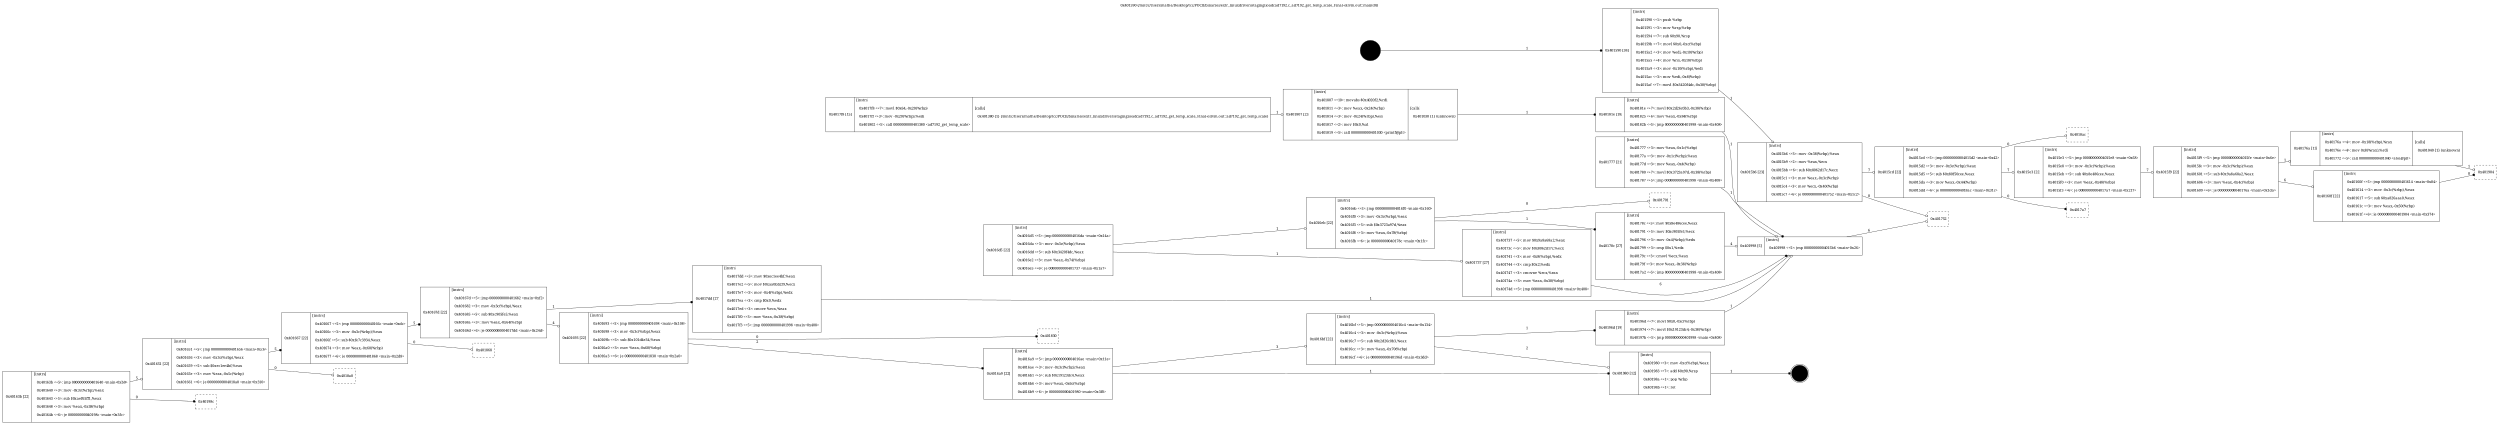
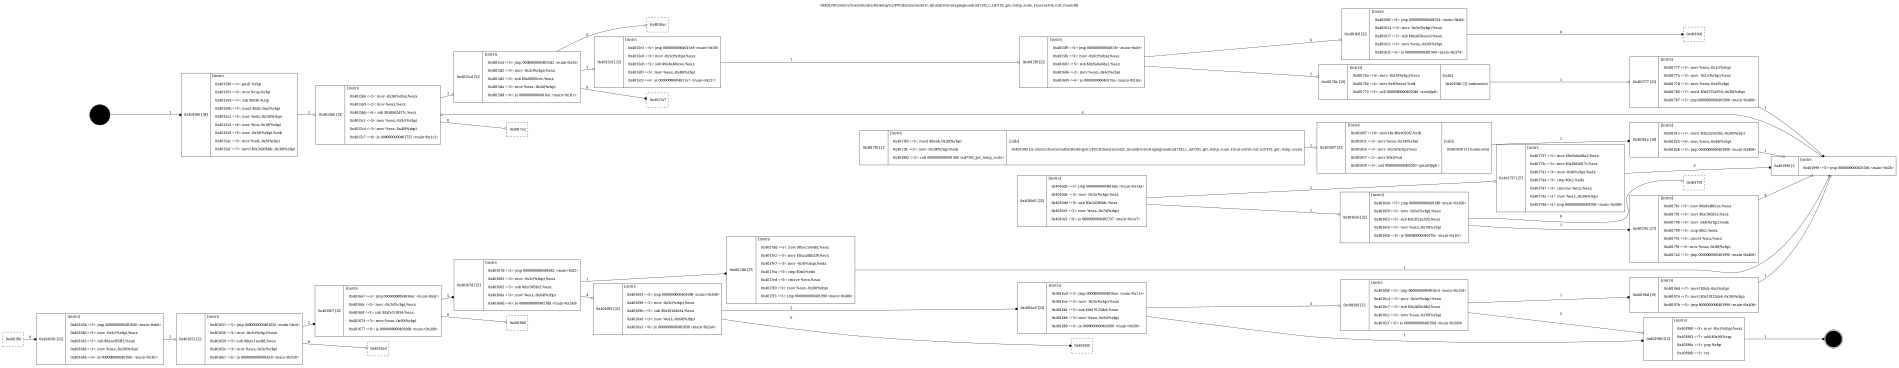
(2464, 168) -> (1559, 82)
(1886, 229) -> (1138, 115)
(162, 400) -> (29, 339)
